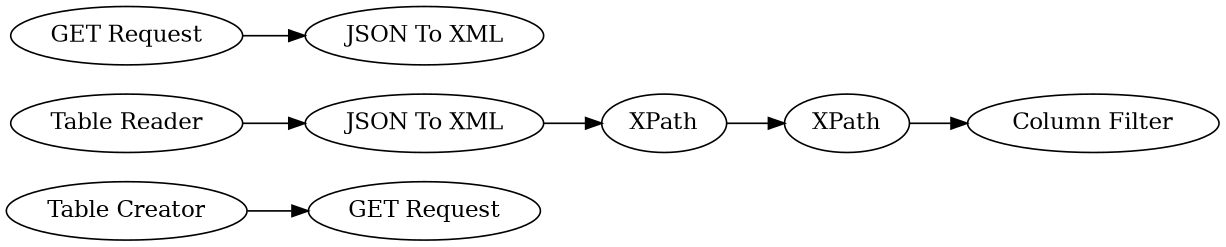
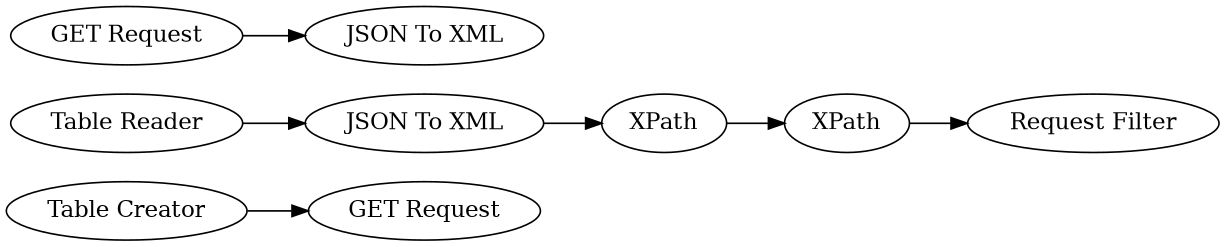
(1093, 123) -> (1093, 123)
